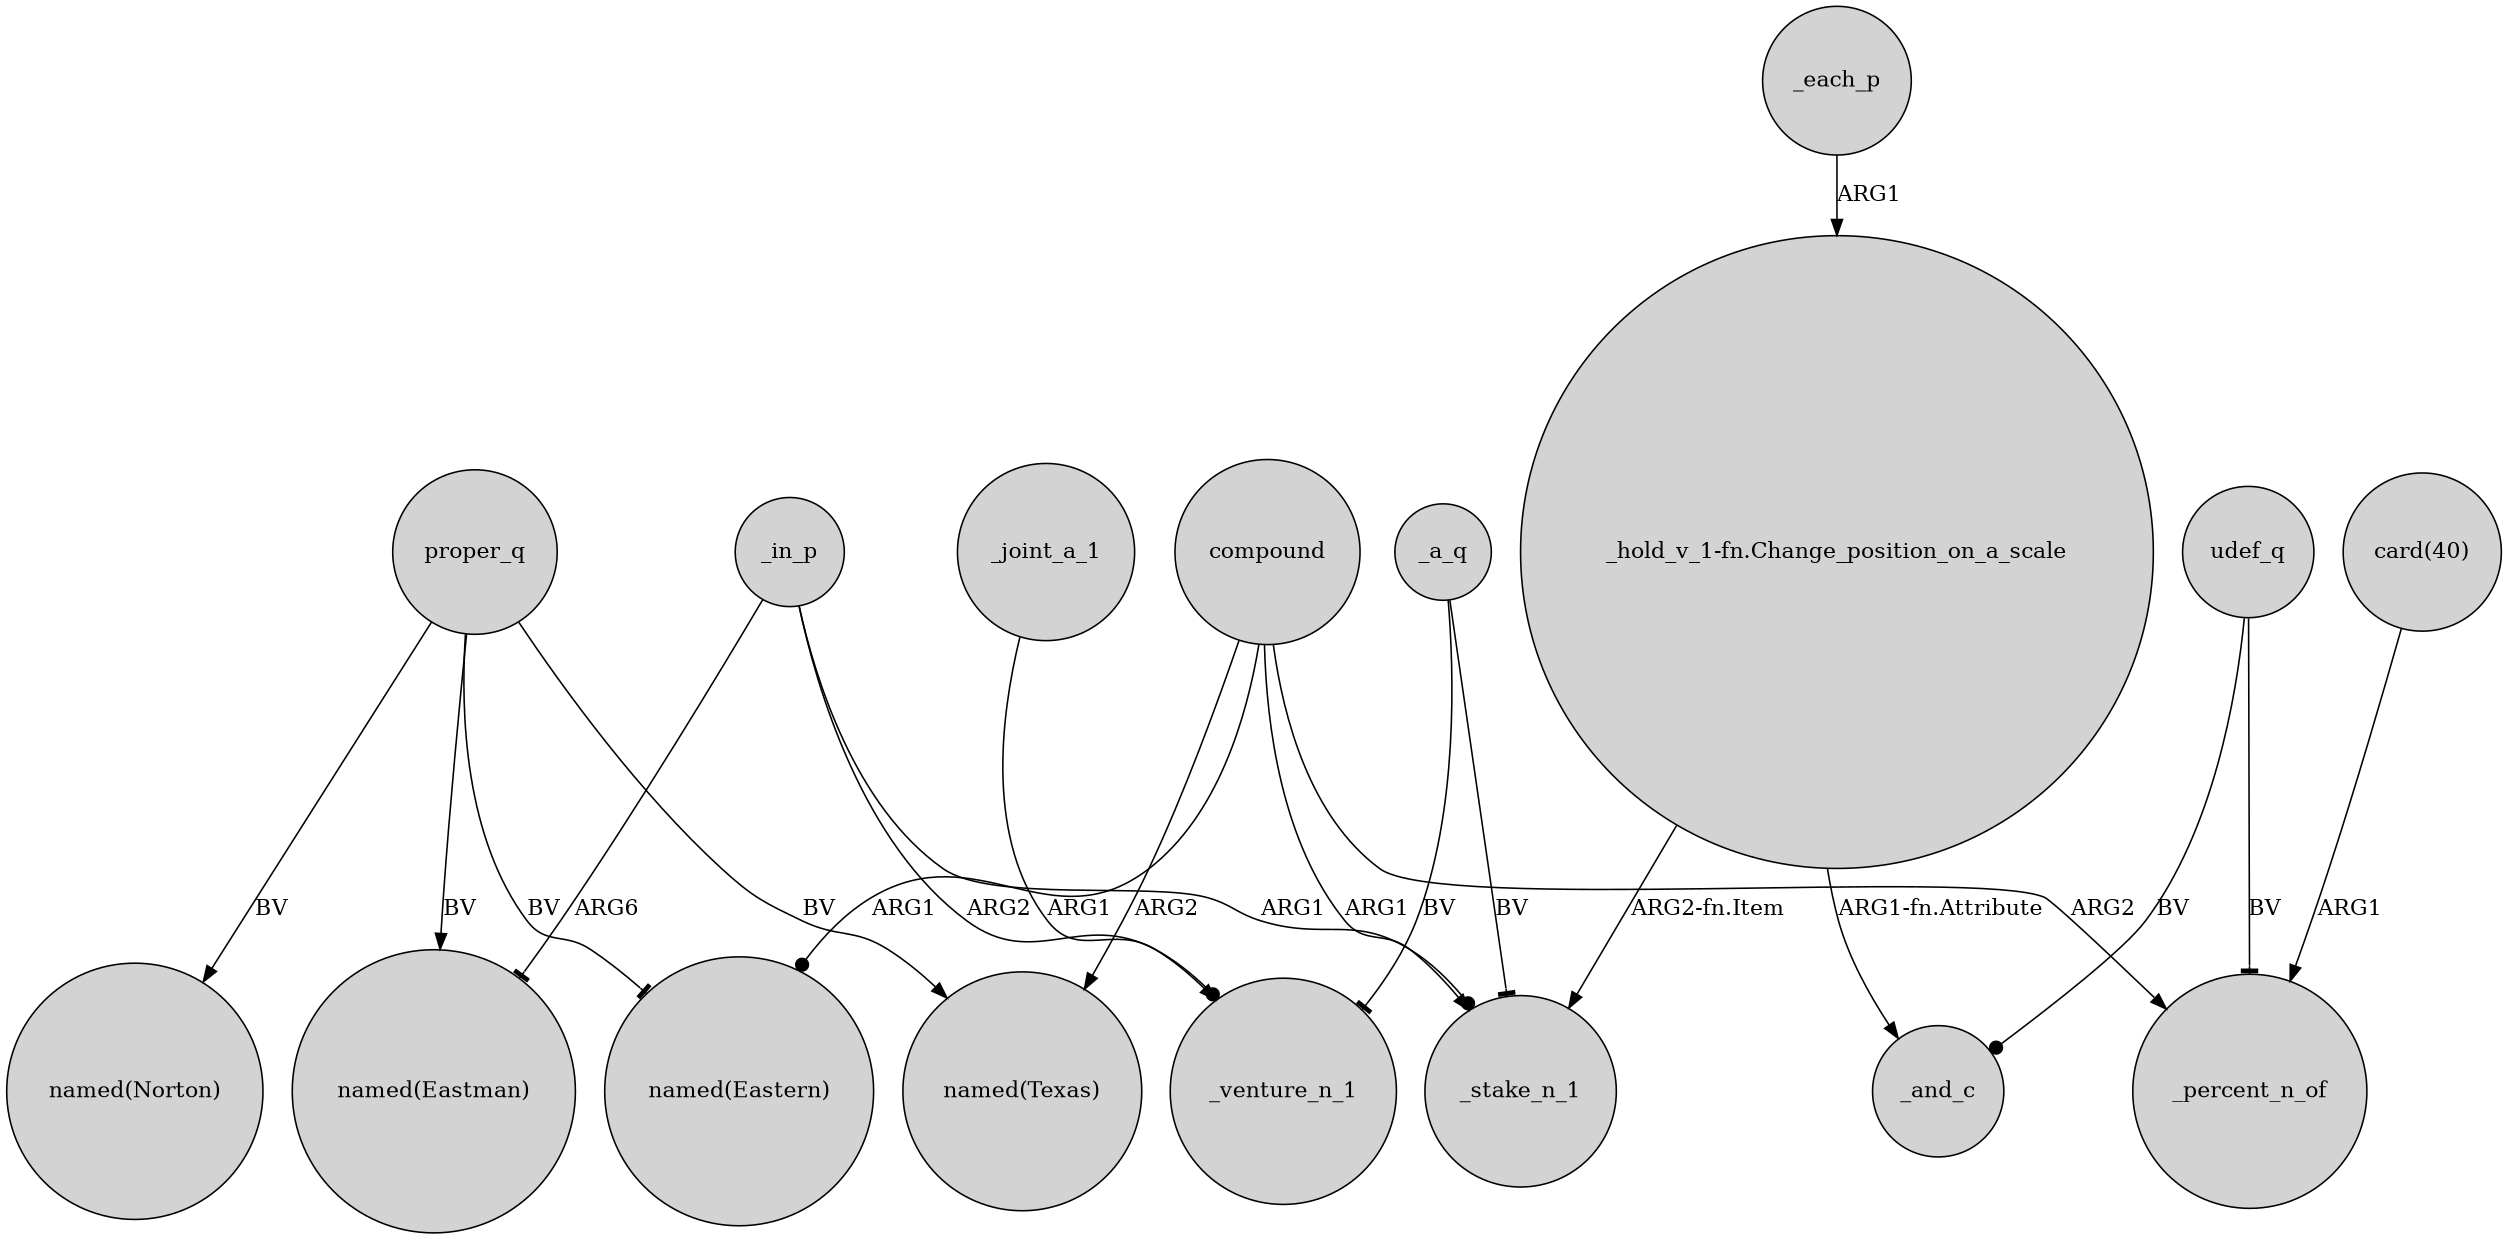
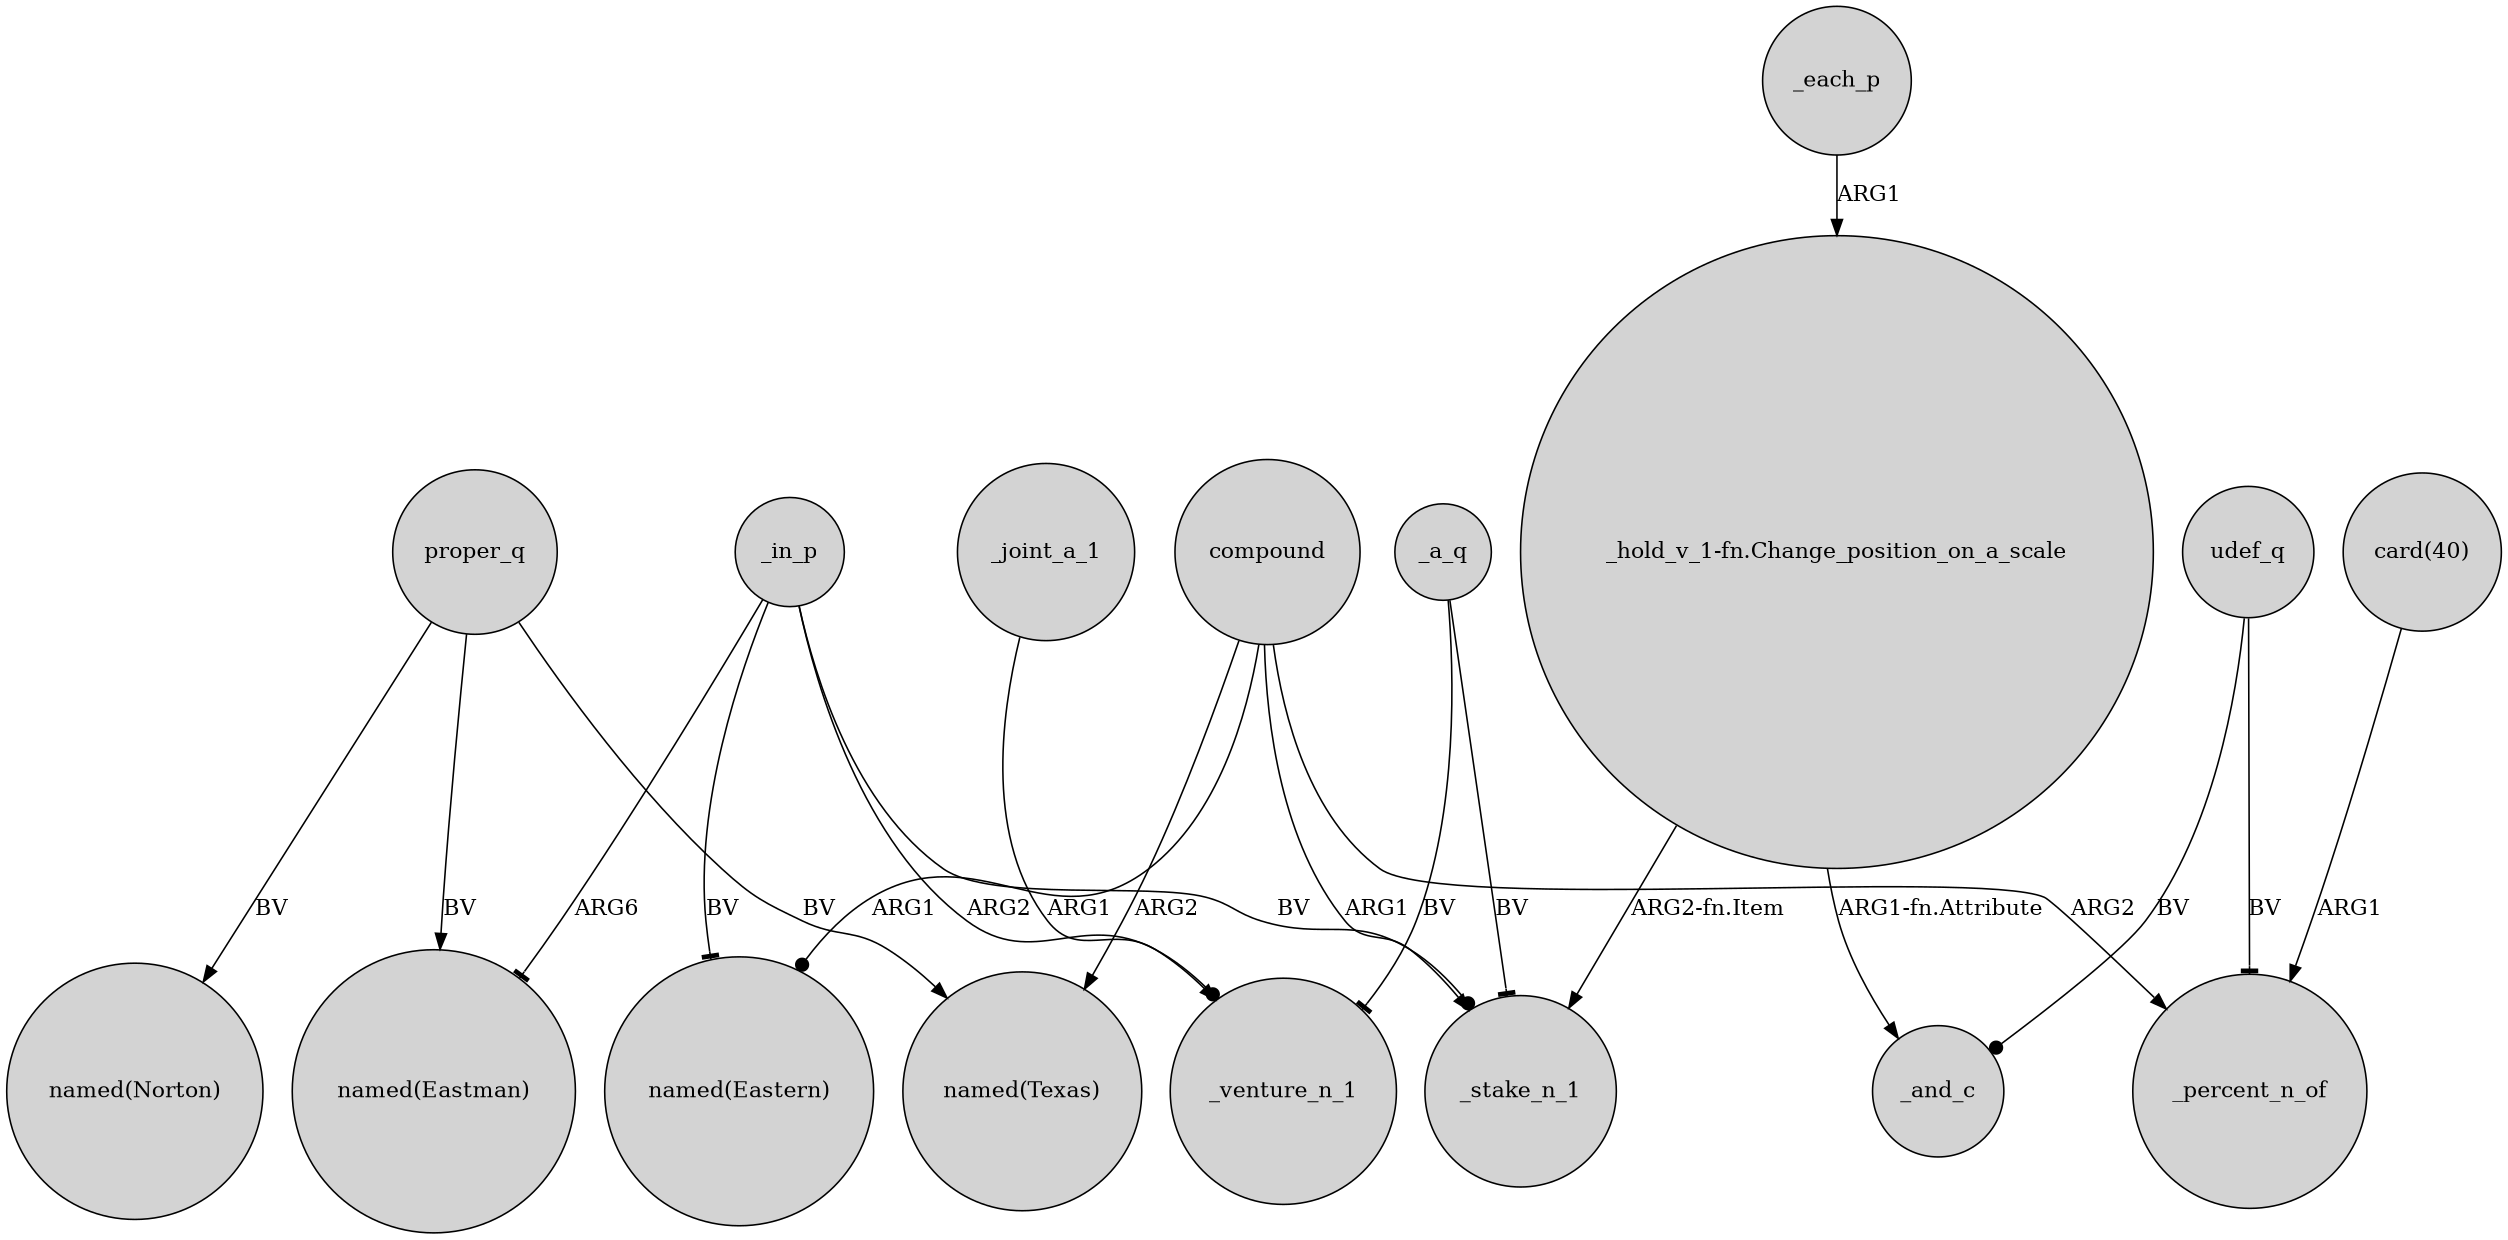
(489, 848) -> (716, 773)
(1294, 909) -> (1294, 909)
